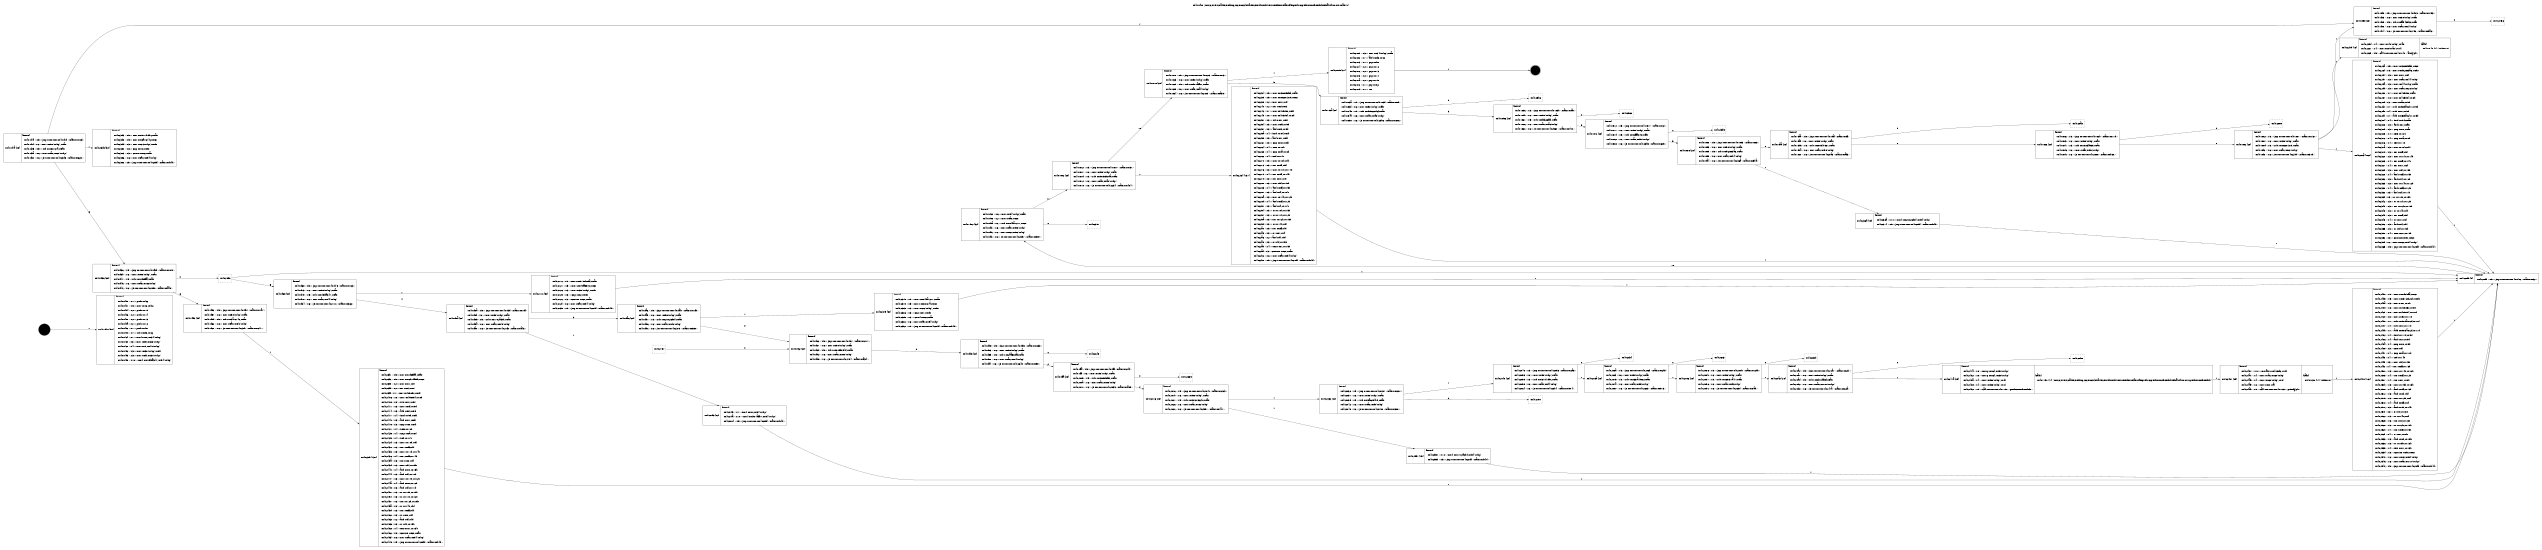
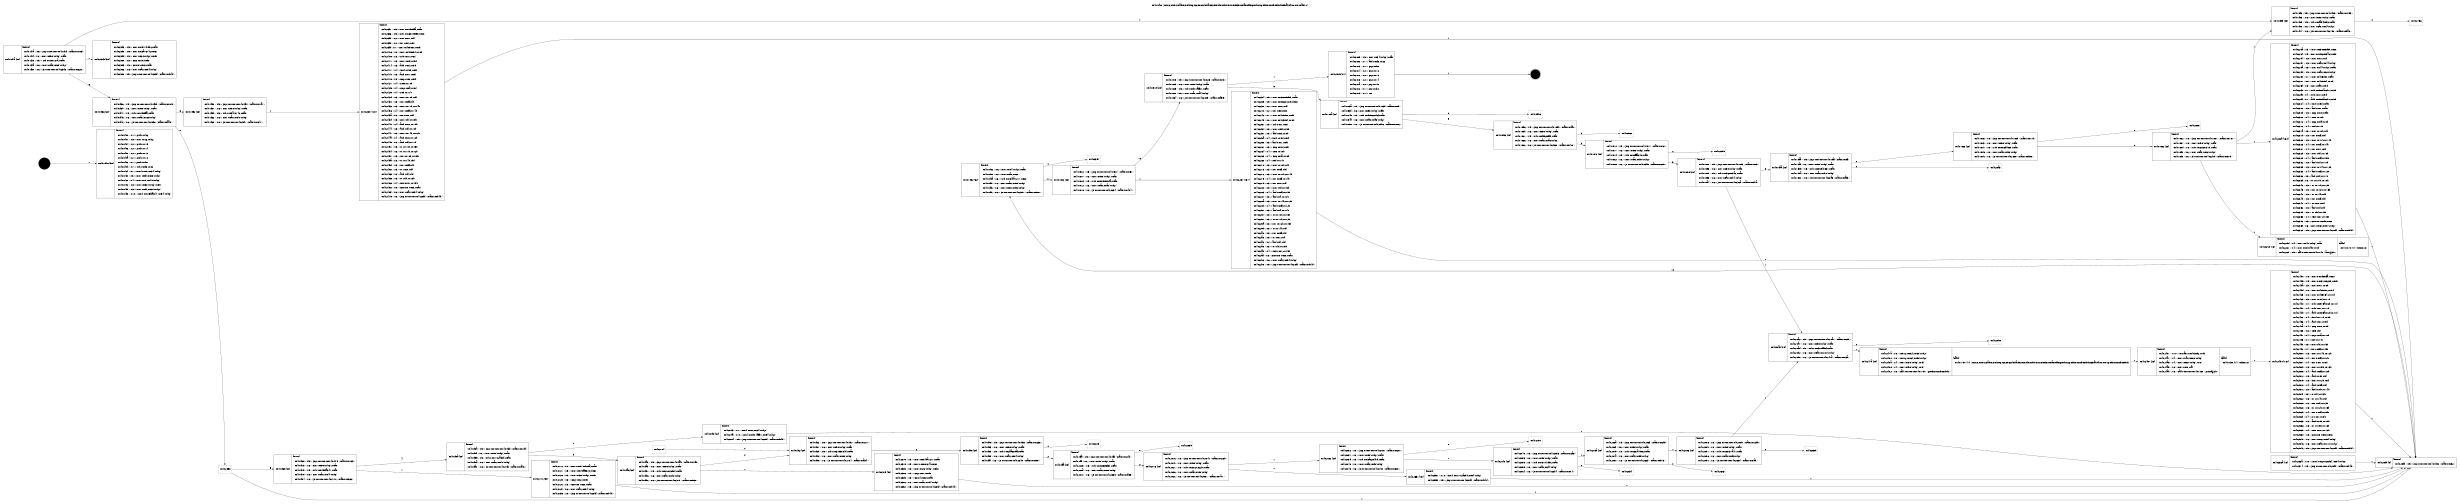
(1816, 189) -> (1759, 257)
